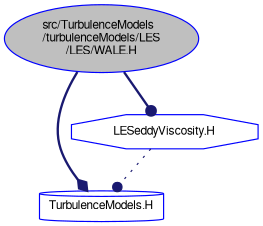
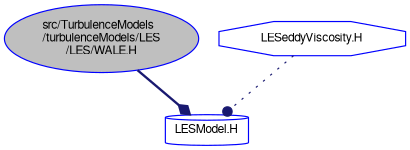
(136, 89) -> none
(102, 206) -> (207, 130)
